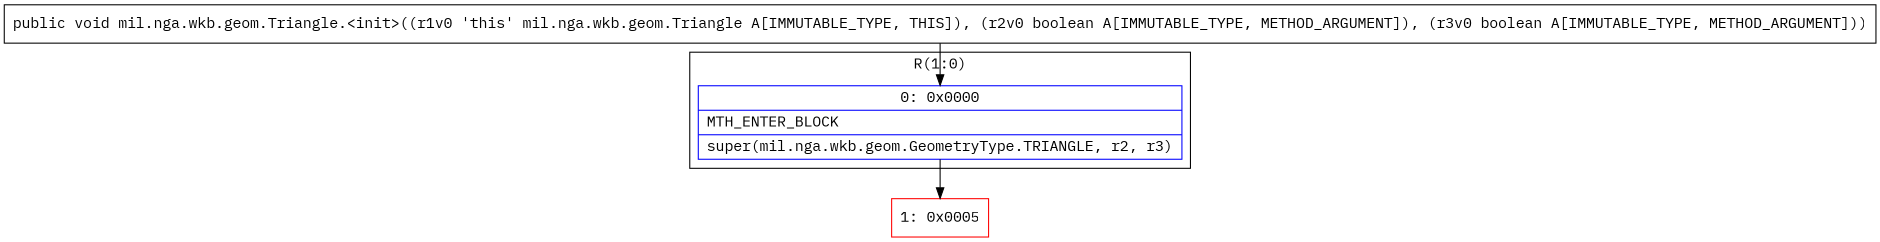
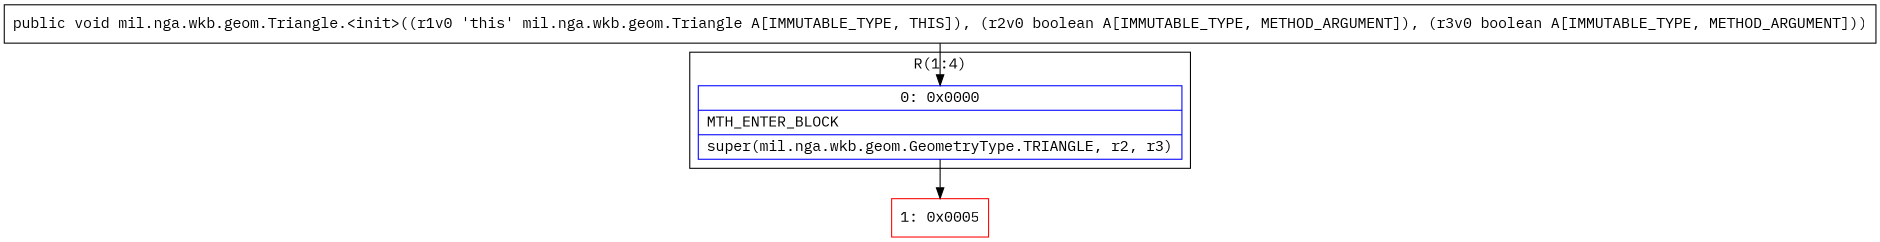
(940, 64) -> (940, 64)
